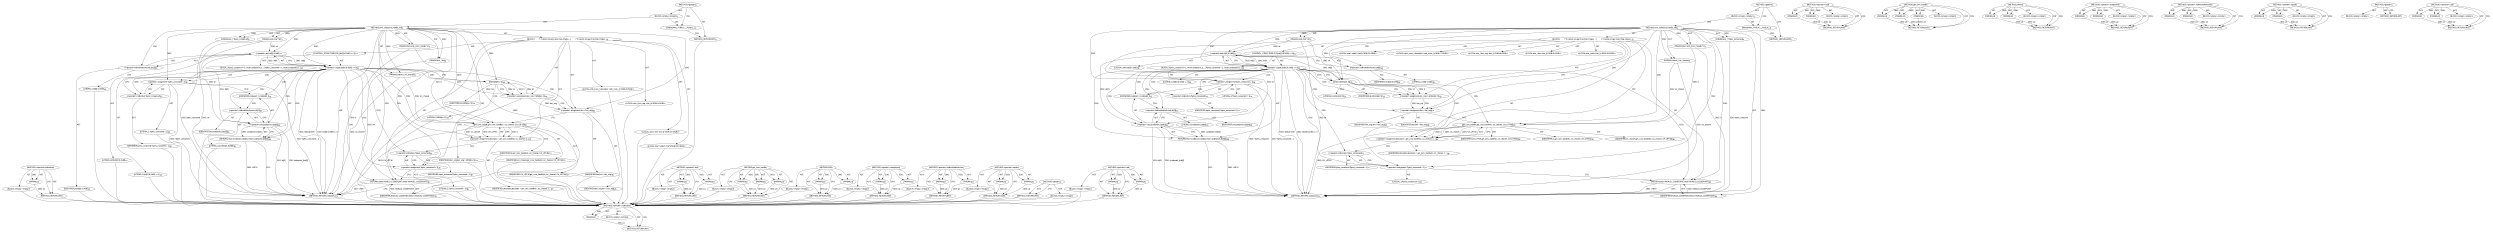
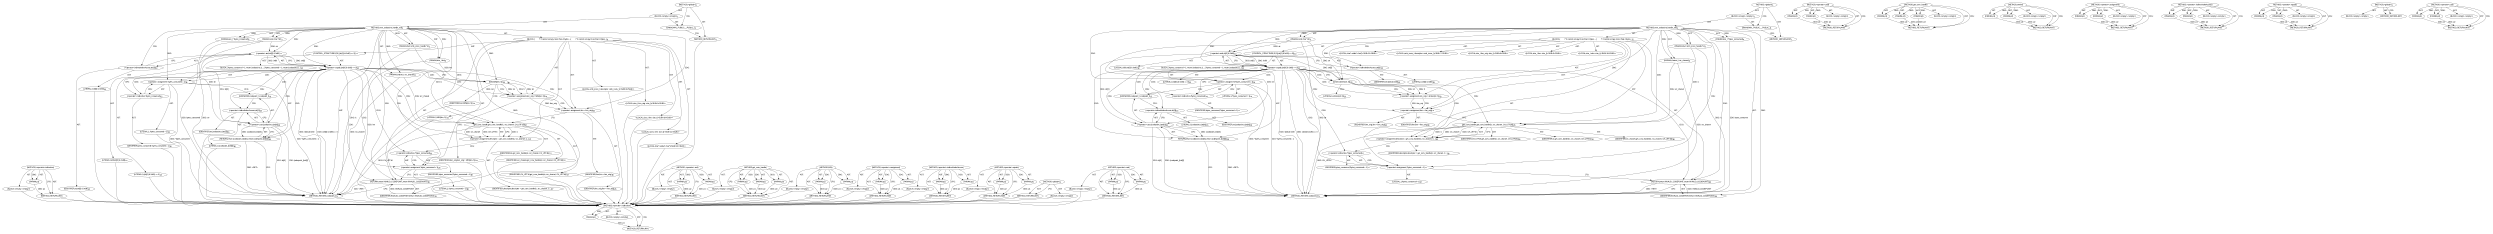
none -> (458, 79)
(1372, 96) -> none
none -> (654, 118)
